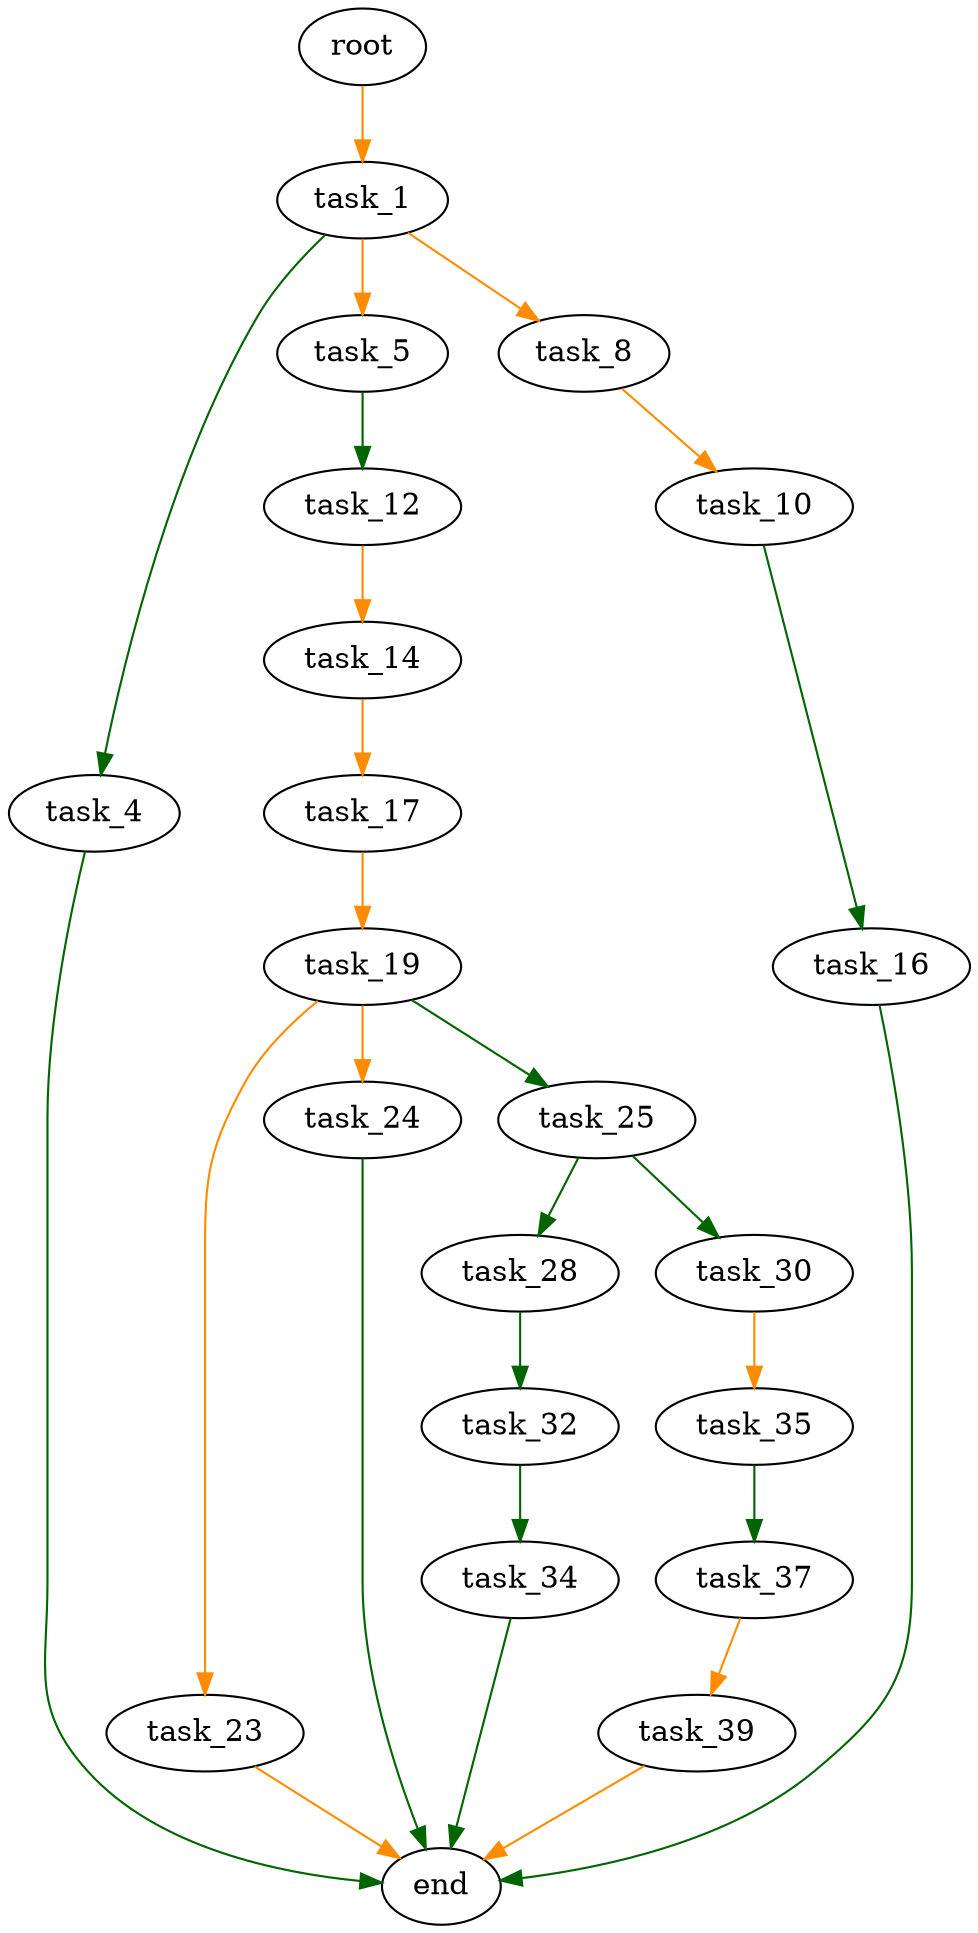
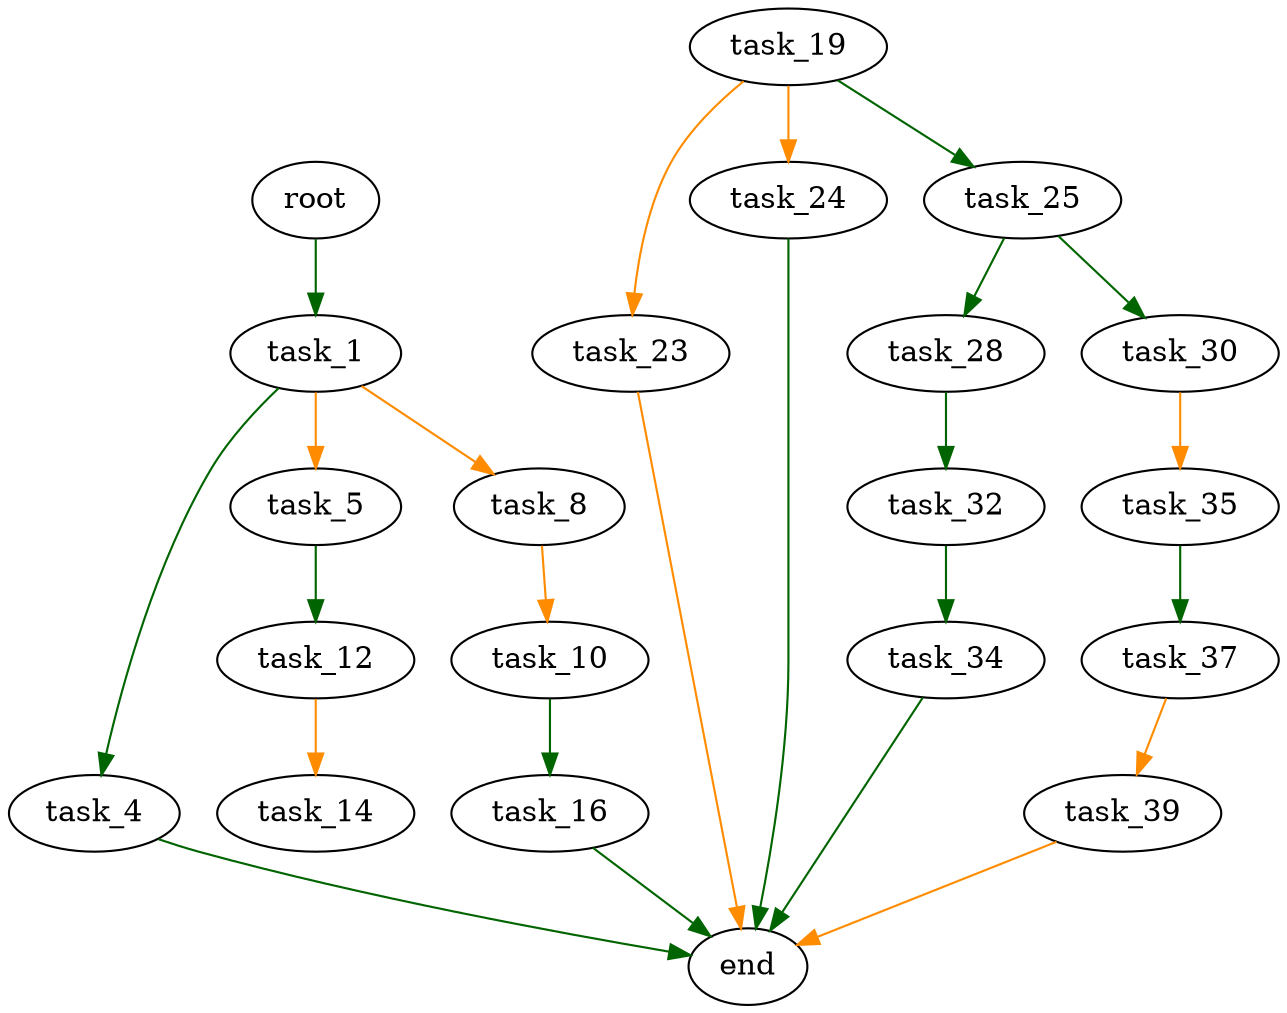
(363, 113) -> (316, 266)
(363, 813) -> none
